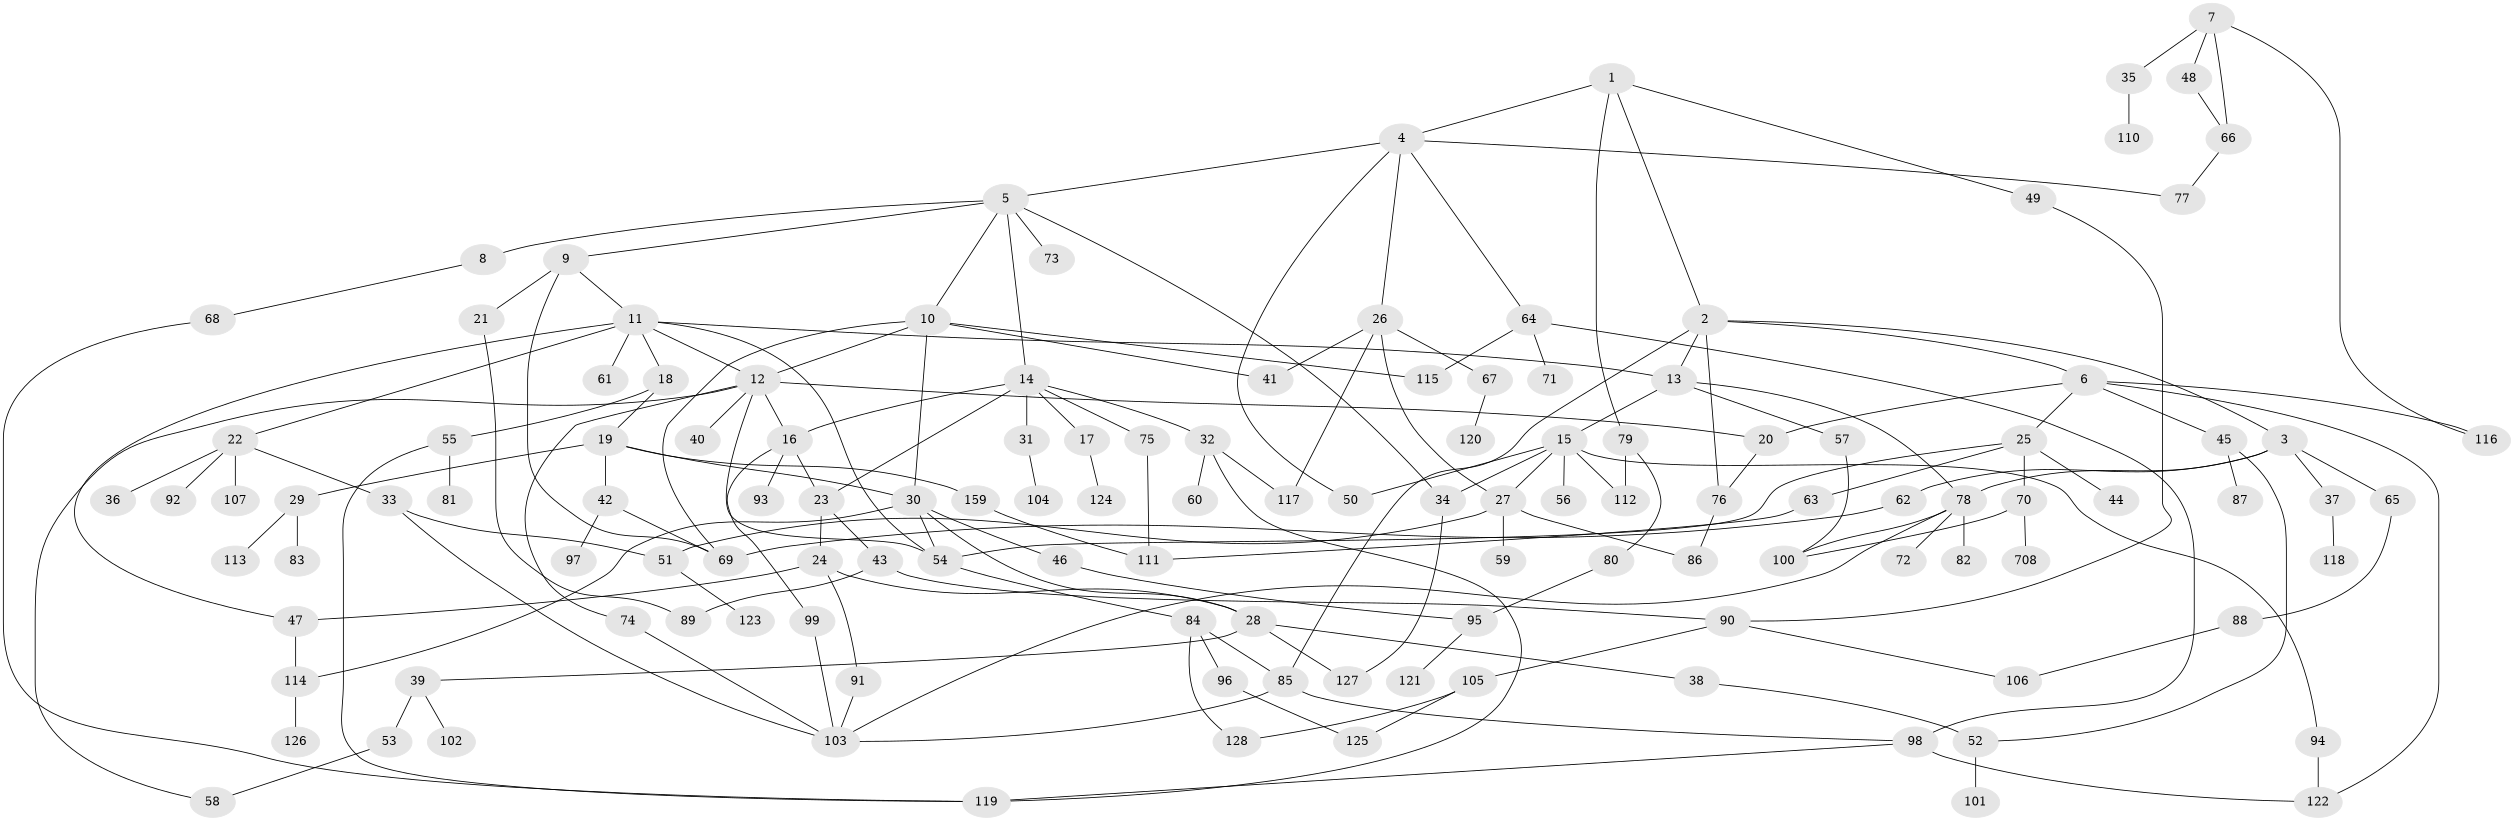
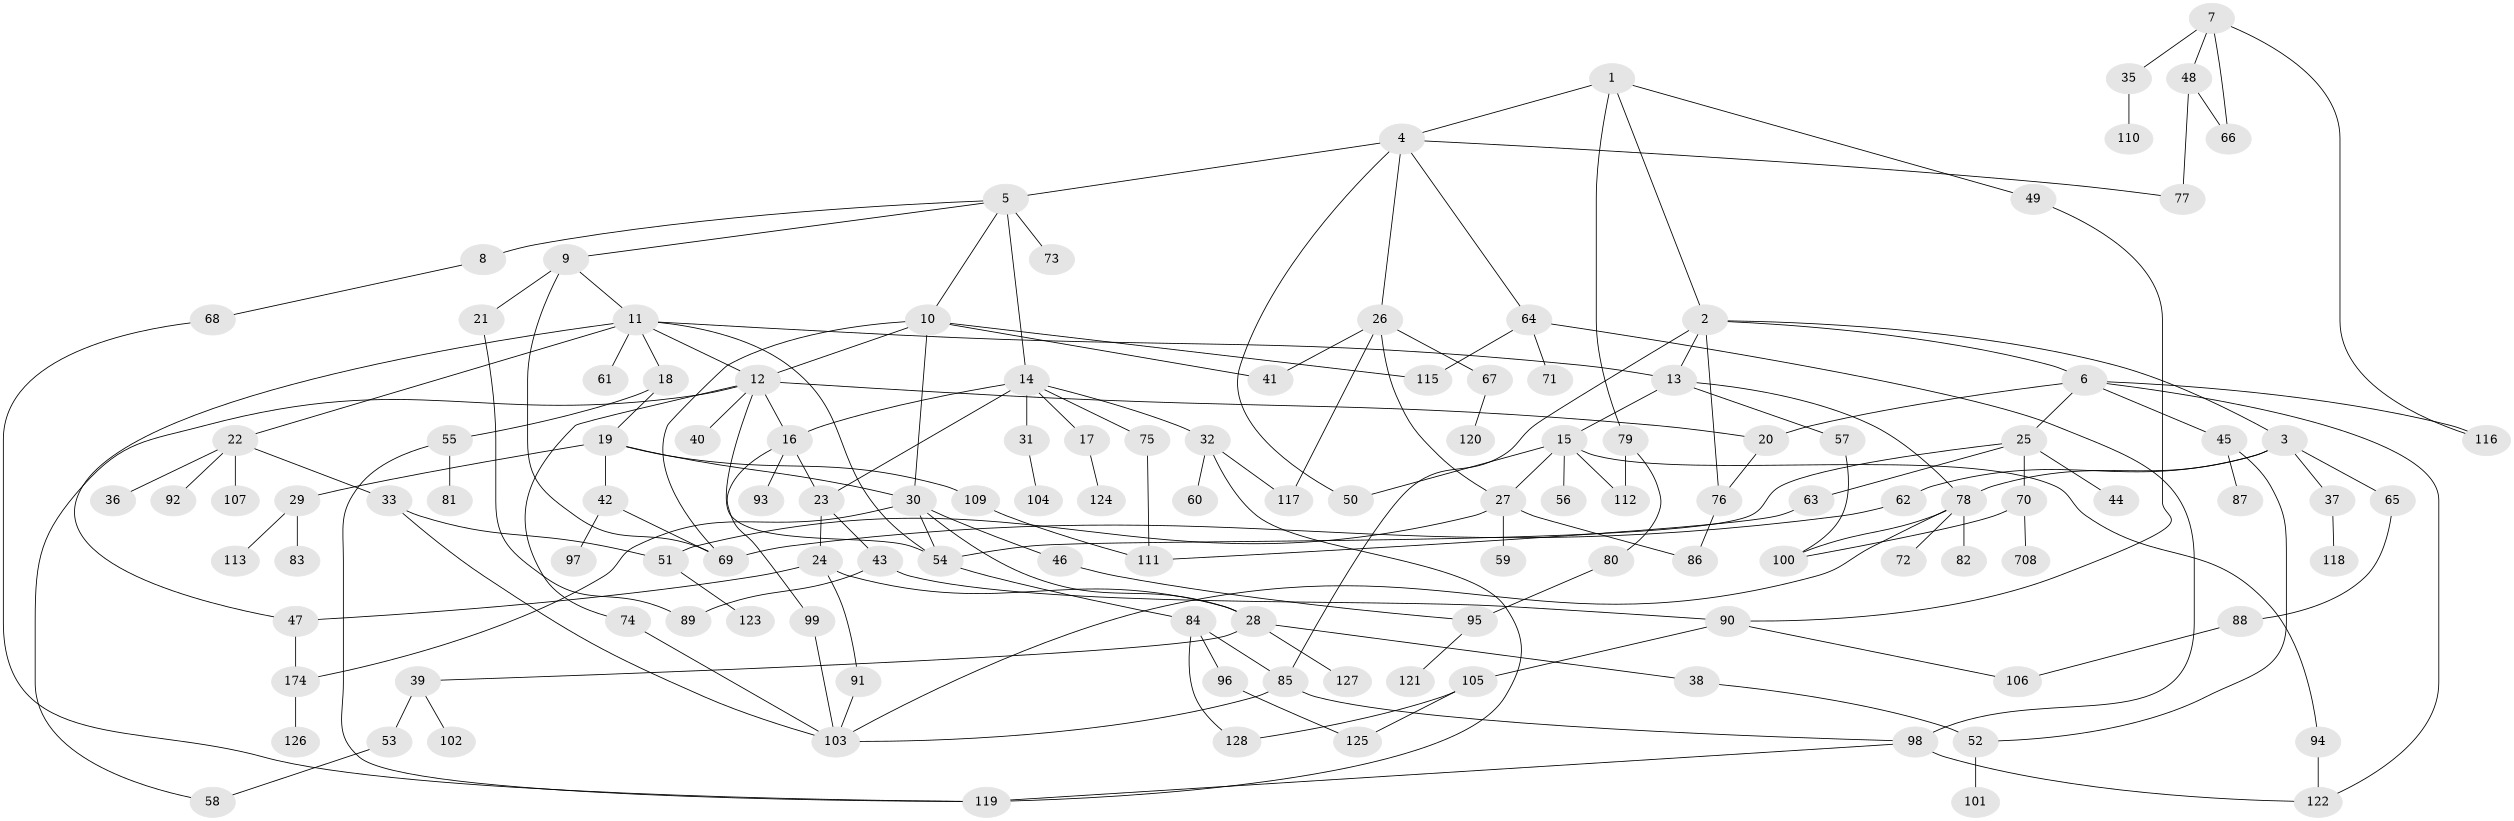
(2206, 169) -> (2186, 139)
(976, 501) -> (976, 501)
(1443, 501) -> none
(296, 682) -> (296, 682)
